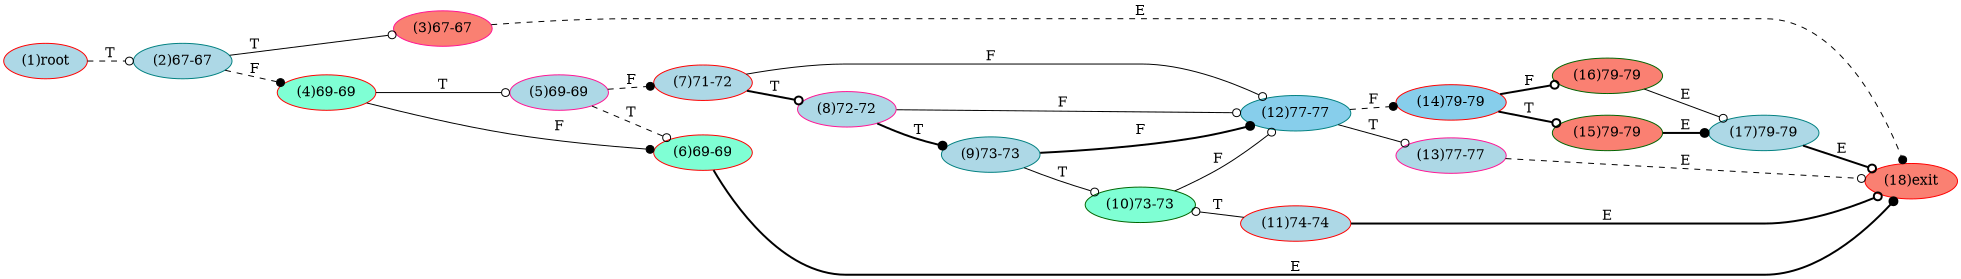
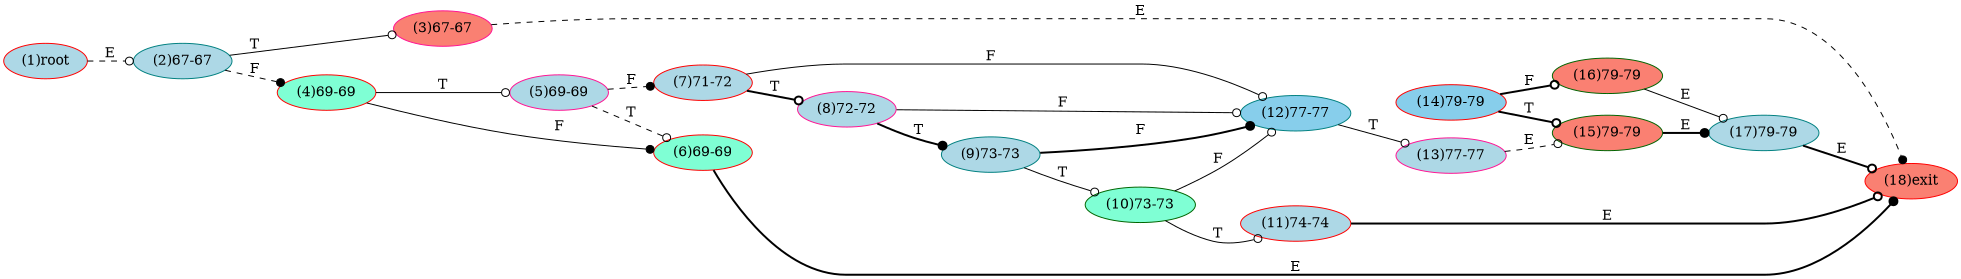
(110, 54) -> (110, 54)
(1370, 108) -> none
(1681, 168) -> (1529, 148)
(1222, 215) -> (1208, 240)
